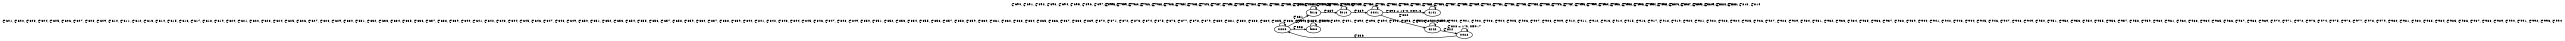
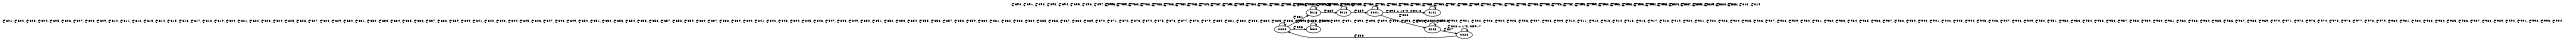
(1448, 30) -> (1448, 30)
